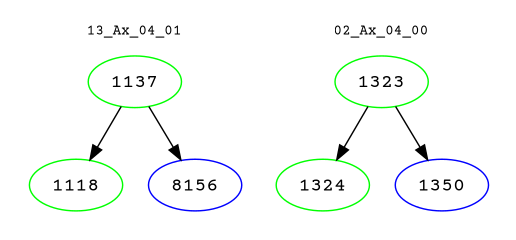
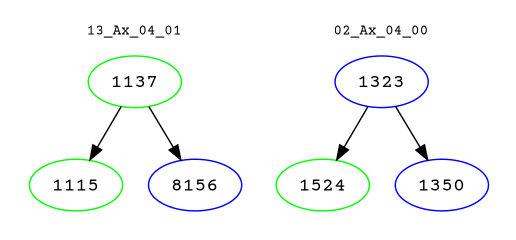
(382, 82) -> (382, 82)
(76, 185) -> (76, 185)
(323, 185) -> (323, 185)
